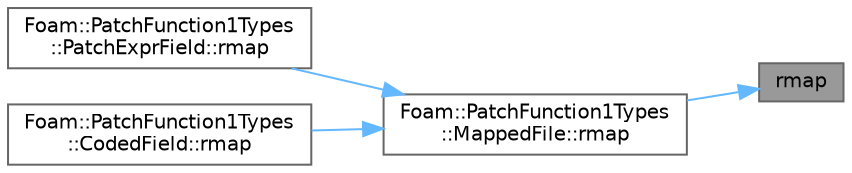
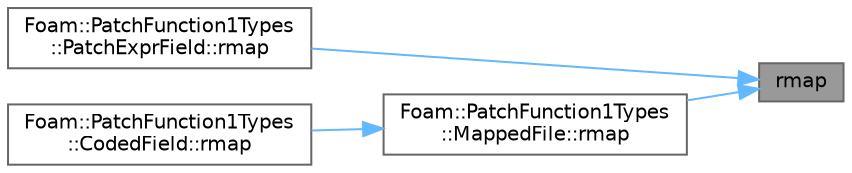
(338, 79) -> (525, 63)
